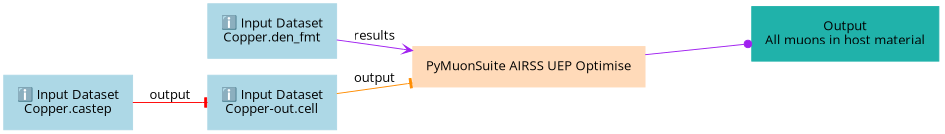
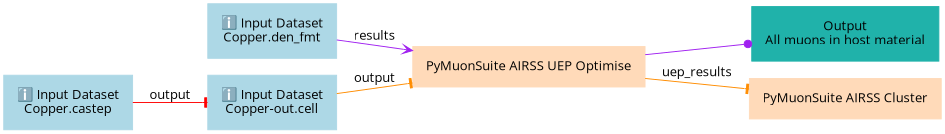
none -> (845, 99)
